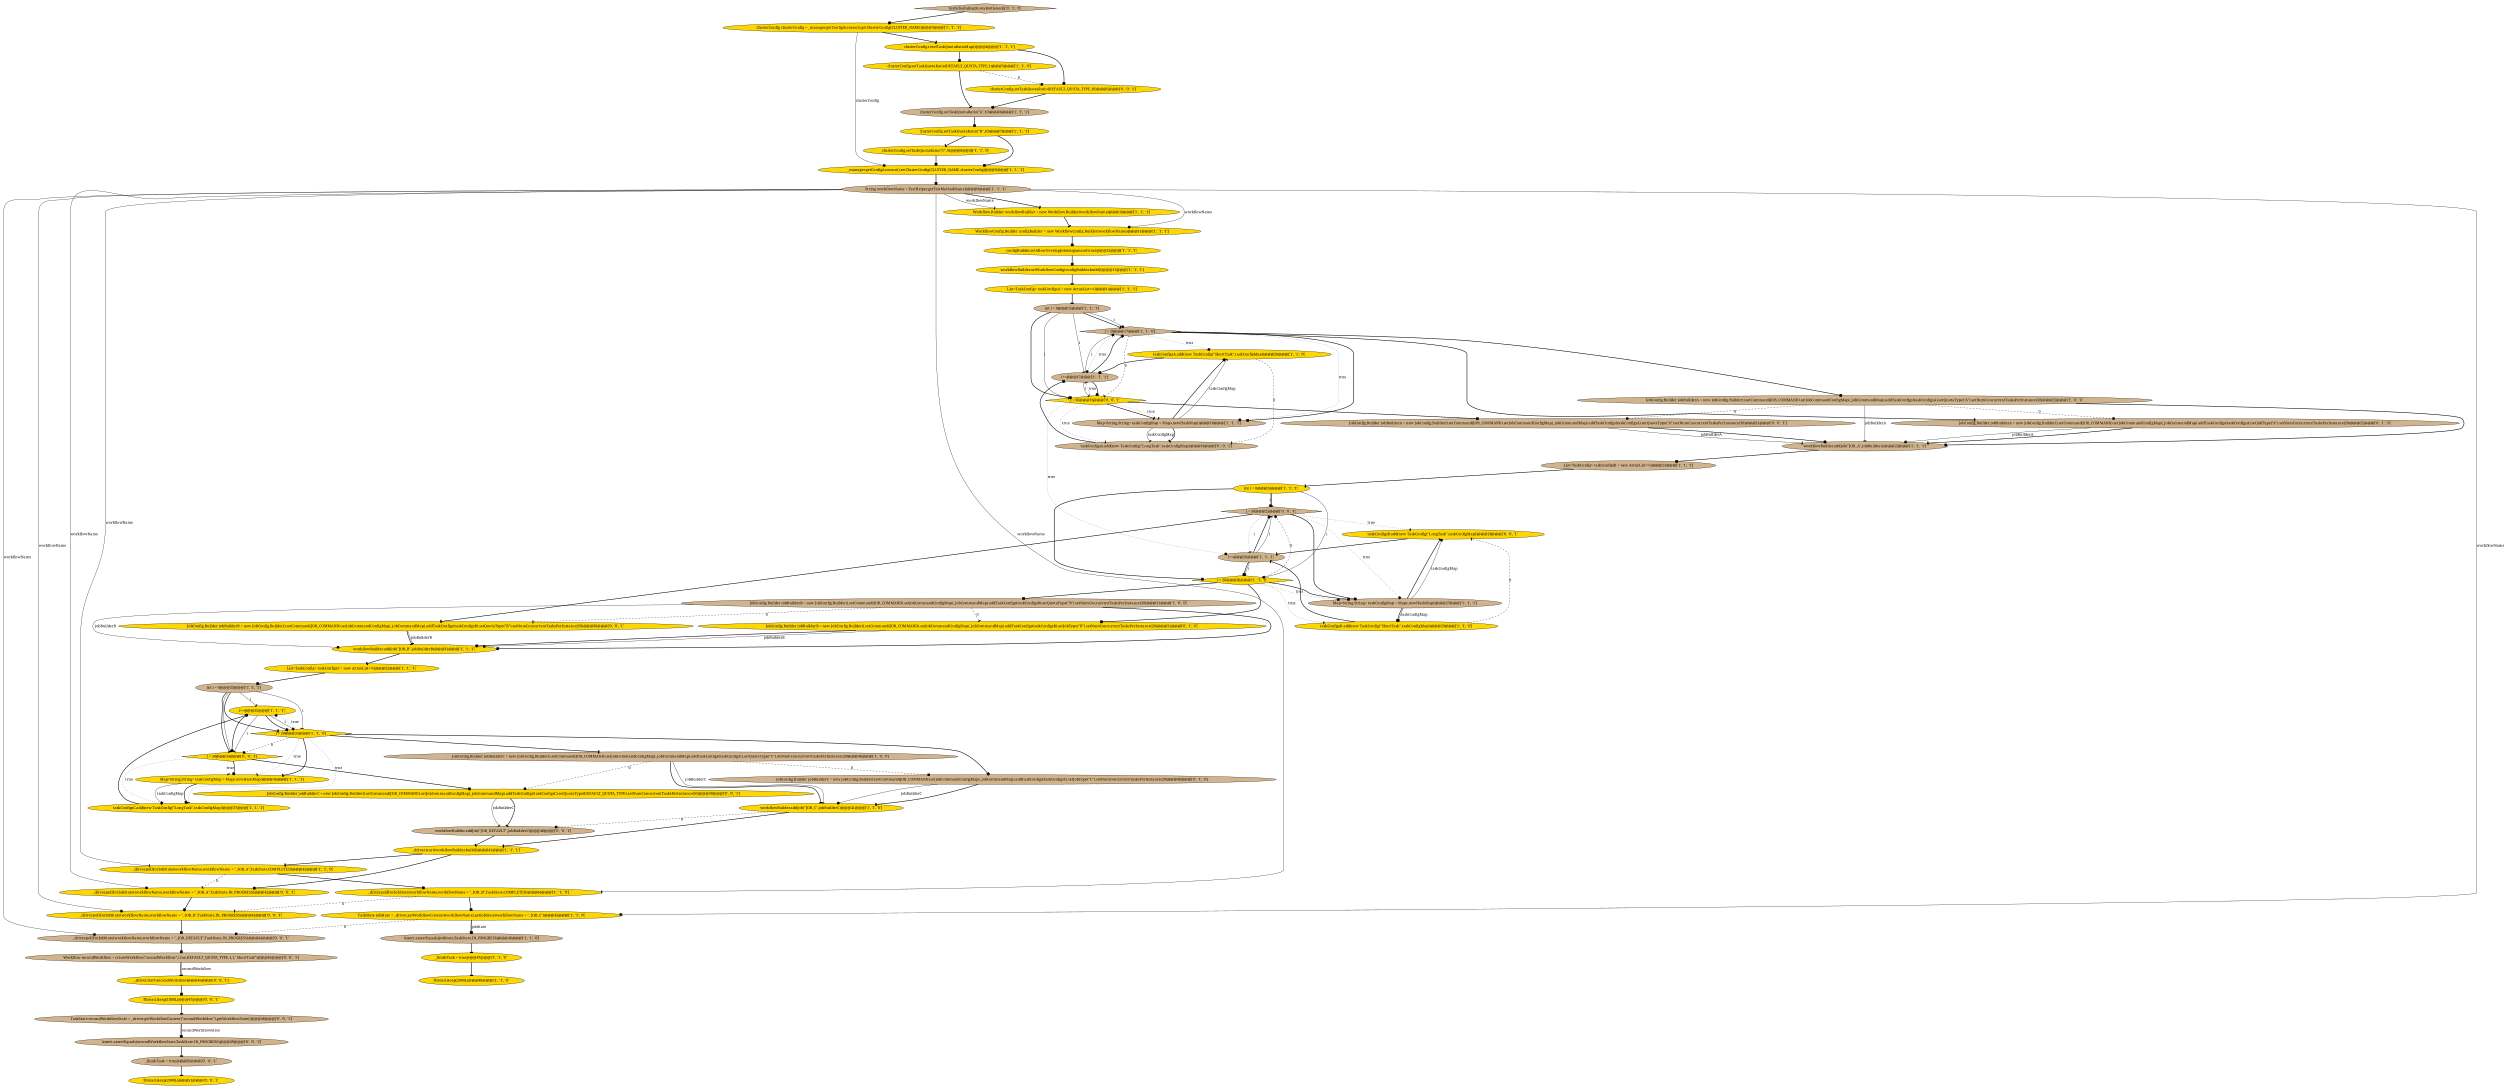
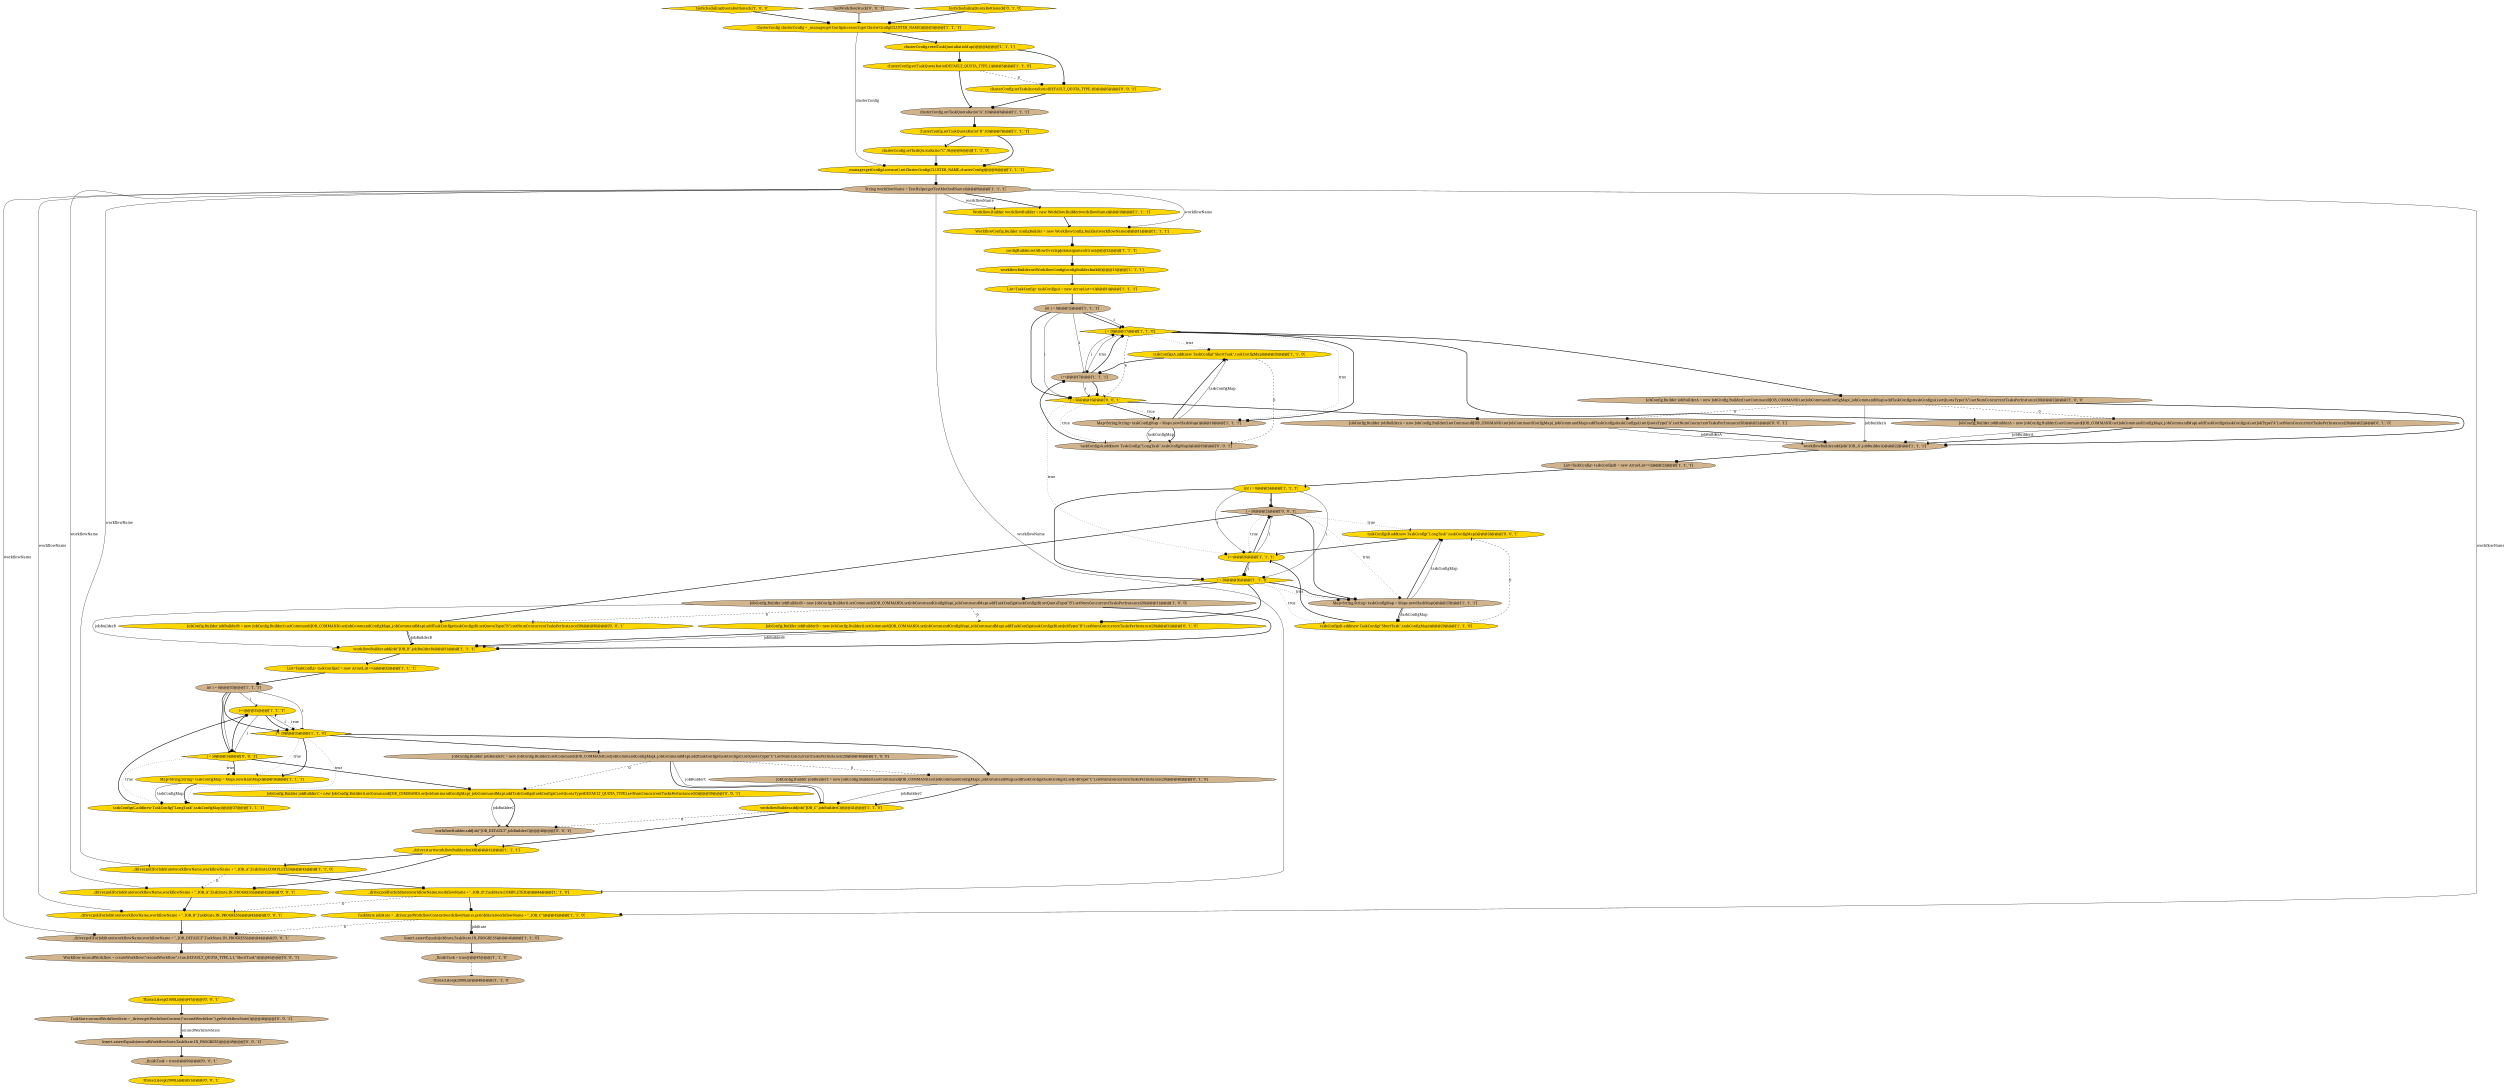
none -> (733, 8)
none -> (859, 8)
(985, 8) -> (985, 8)
(1130, 331) -> (1130, 331)
(1099, 349) -> (1099, 349)
(1088, 390) -> none
none -> (1216, 517)
(1254, 534) -> (1254, 534)
(1290, 556) -> none
(1251, 557) -> (1251, 557)
(287, 721) -> (287, 721)
(268, 745) -> none
(472, 958) -> (472, 958)
(472, 968) -> (472, 968)
(182, 981) -> none
(472, 981) -> (472, 981)
(182, 1070) -> (182, 1070)
